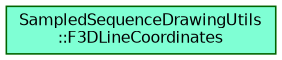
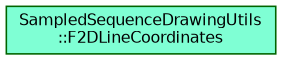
(141, 30) -> (141, 30)
